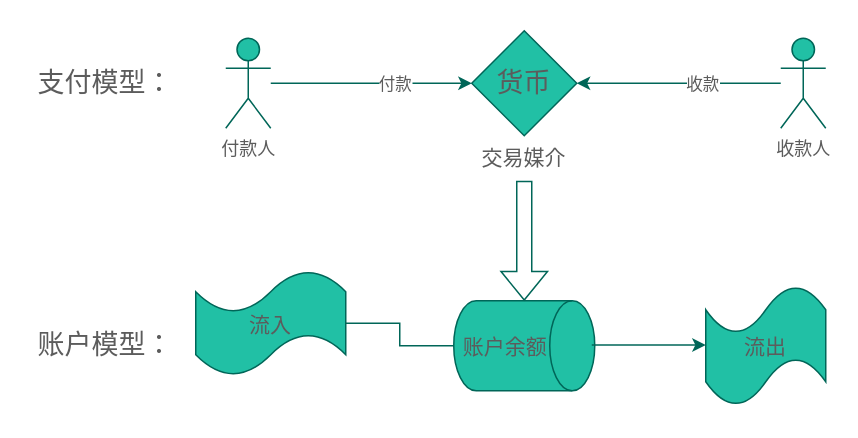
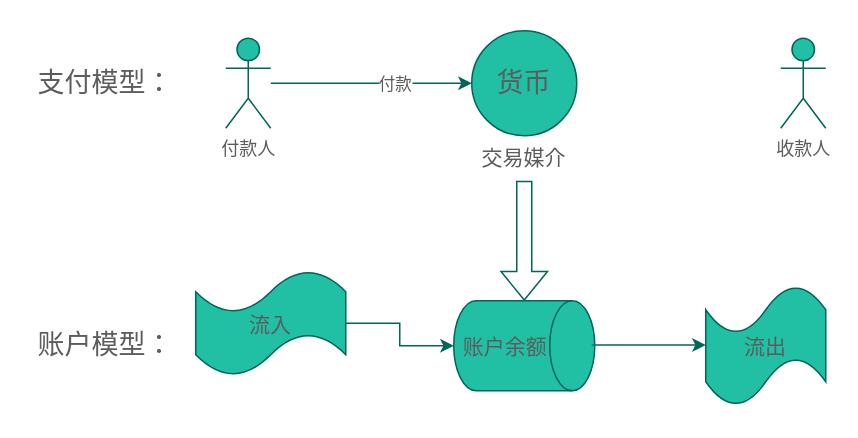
(524, 83) -> (524, 83)
(684, 83) -> none
(446, 346) -> (442, 346)
